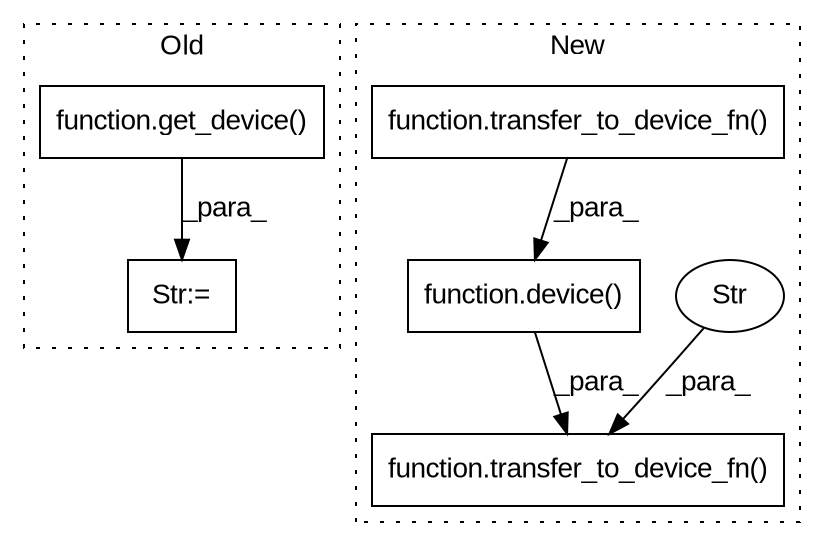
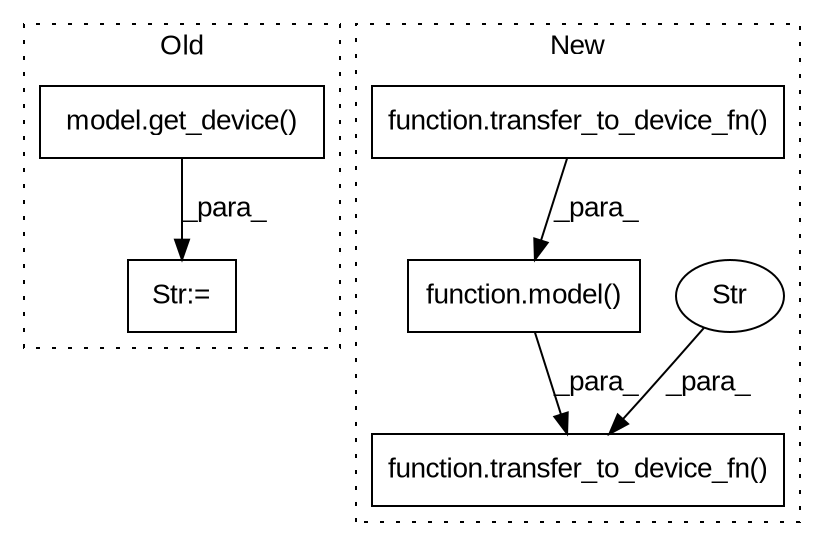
(182, 122) -> (182, 122)
(524, 296) -> (524, 296)
